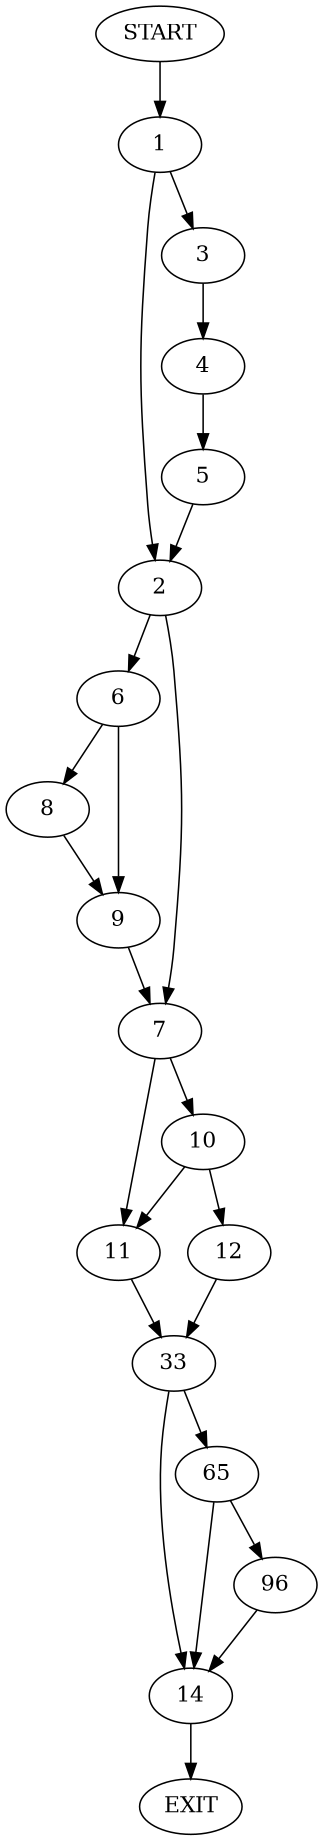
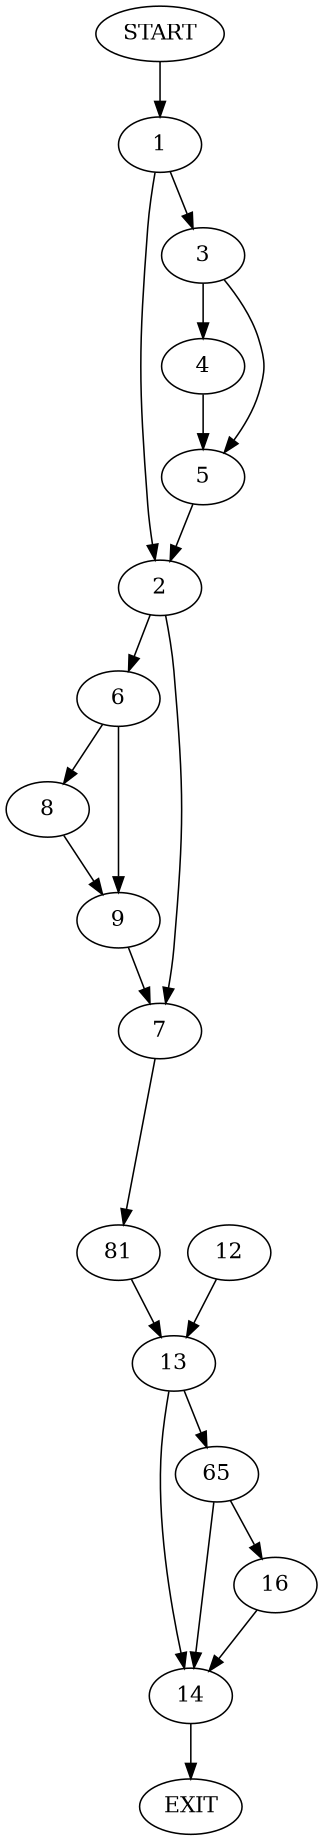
none -> (263, 358)
(203, 1142) -> none
(118, 1253) -> (118, 1253)
(174, 1363) -> (174, 1363)
(275, 1585) -> (275, 1585)
